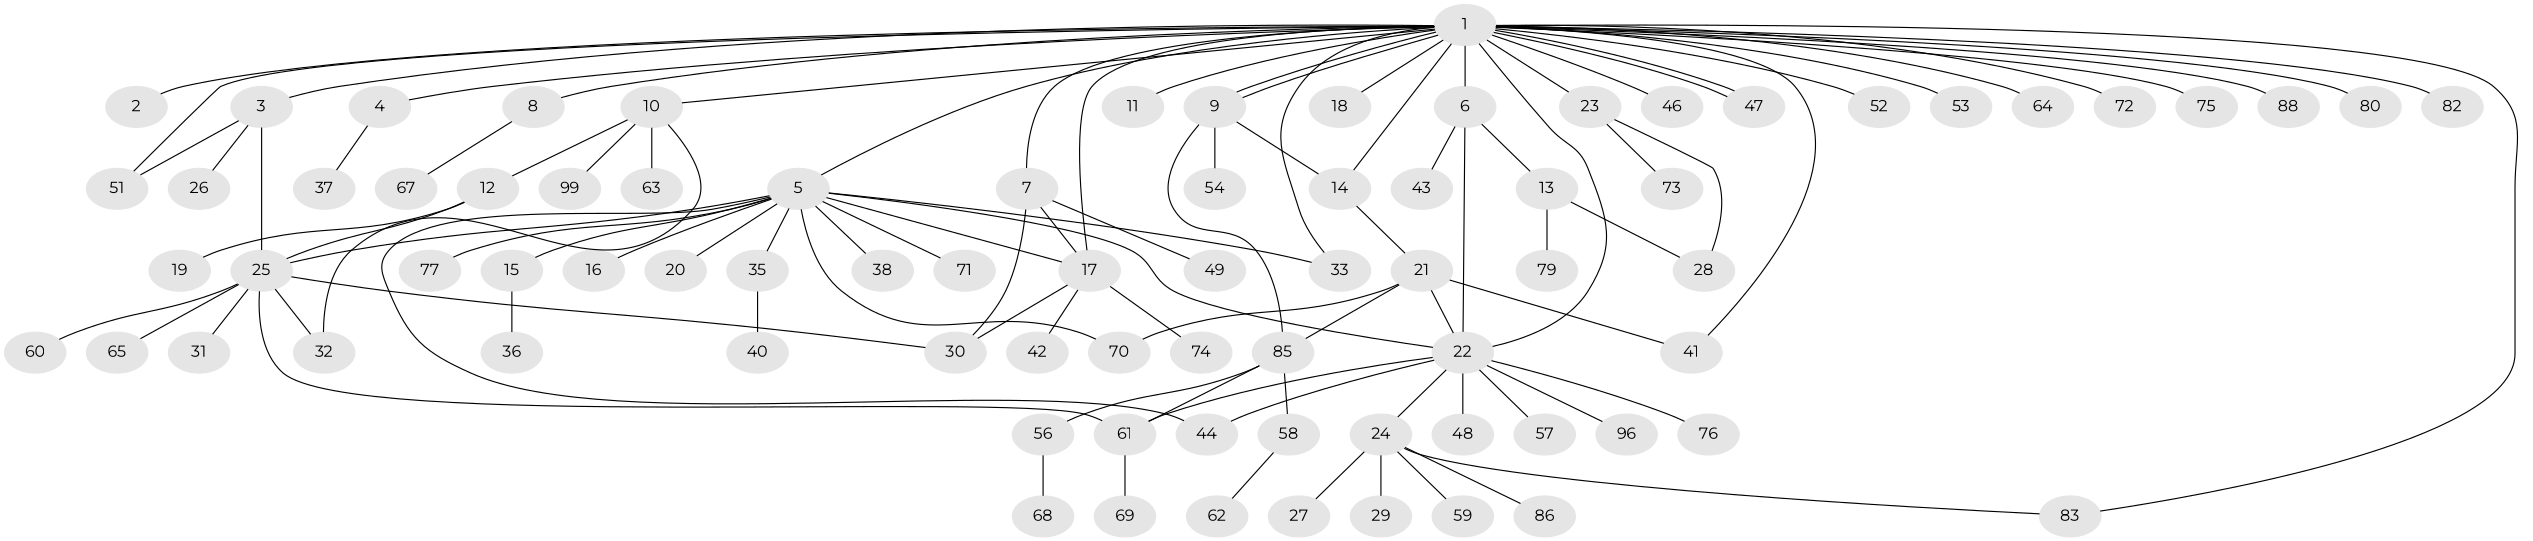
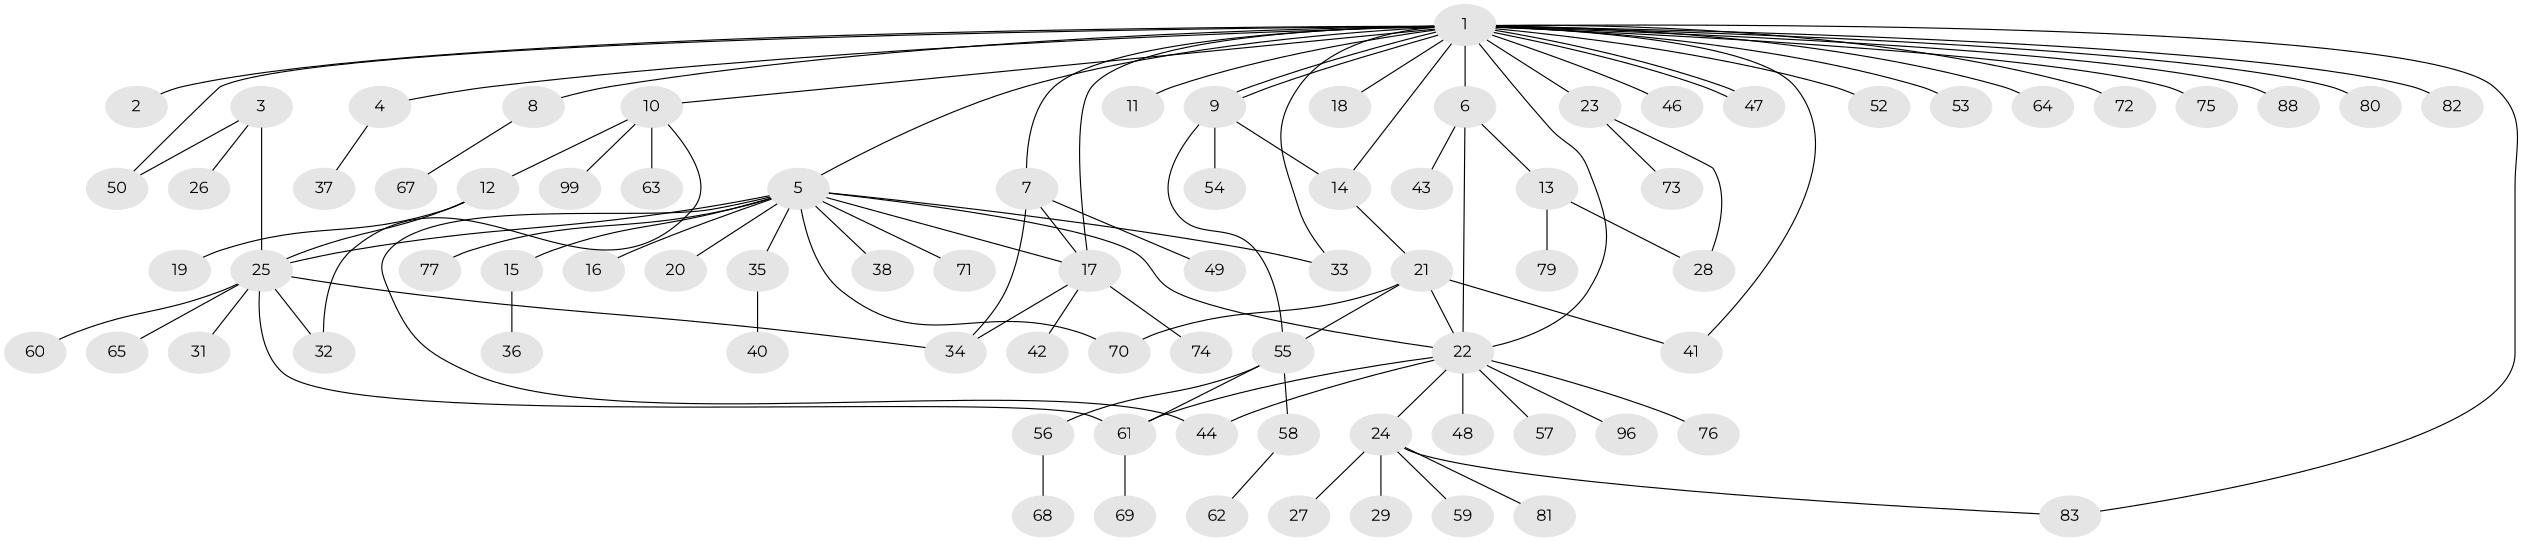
(659, 51) -> none
(117, 189) -> (117, 189)
(956, 353) -> (956, 353)
(1283, 353) -> (1283, 353)
(1545, 516) -> (1545, 516)
